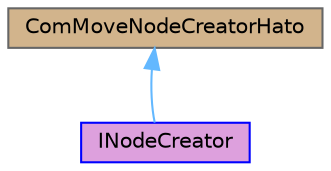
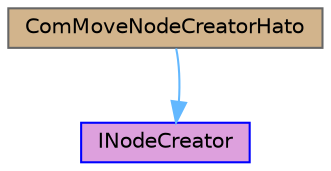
(152, 96) -> (179, 75)
